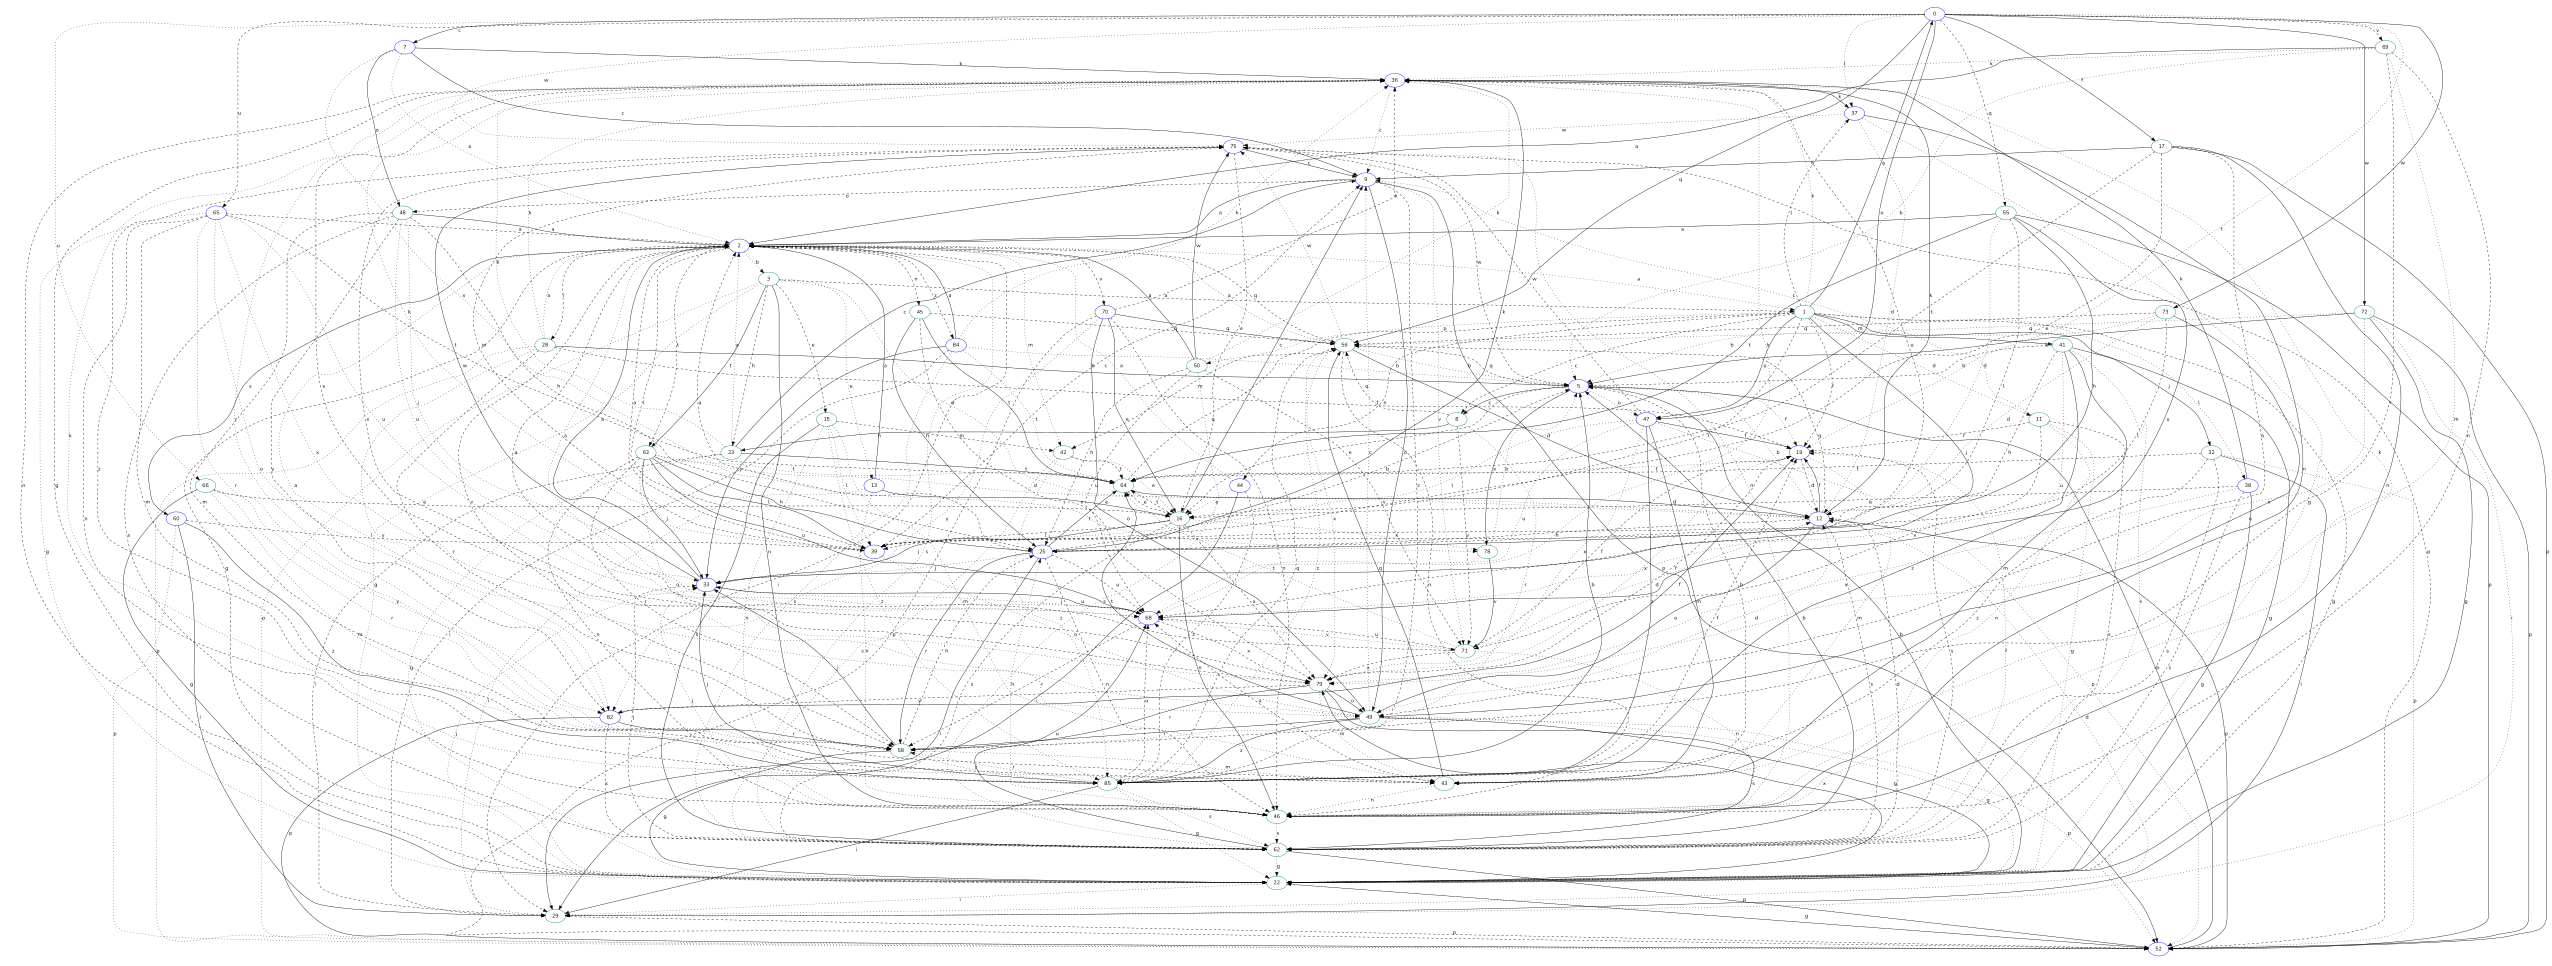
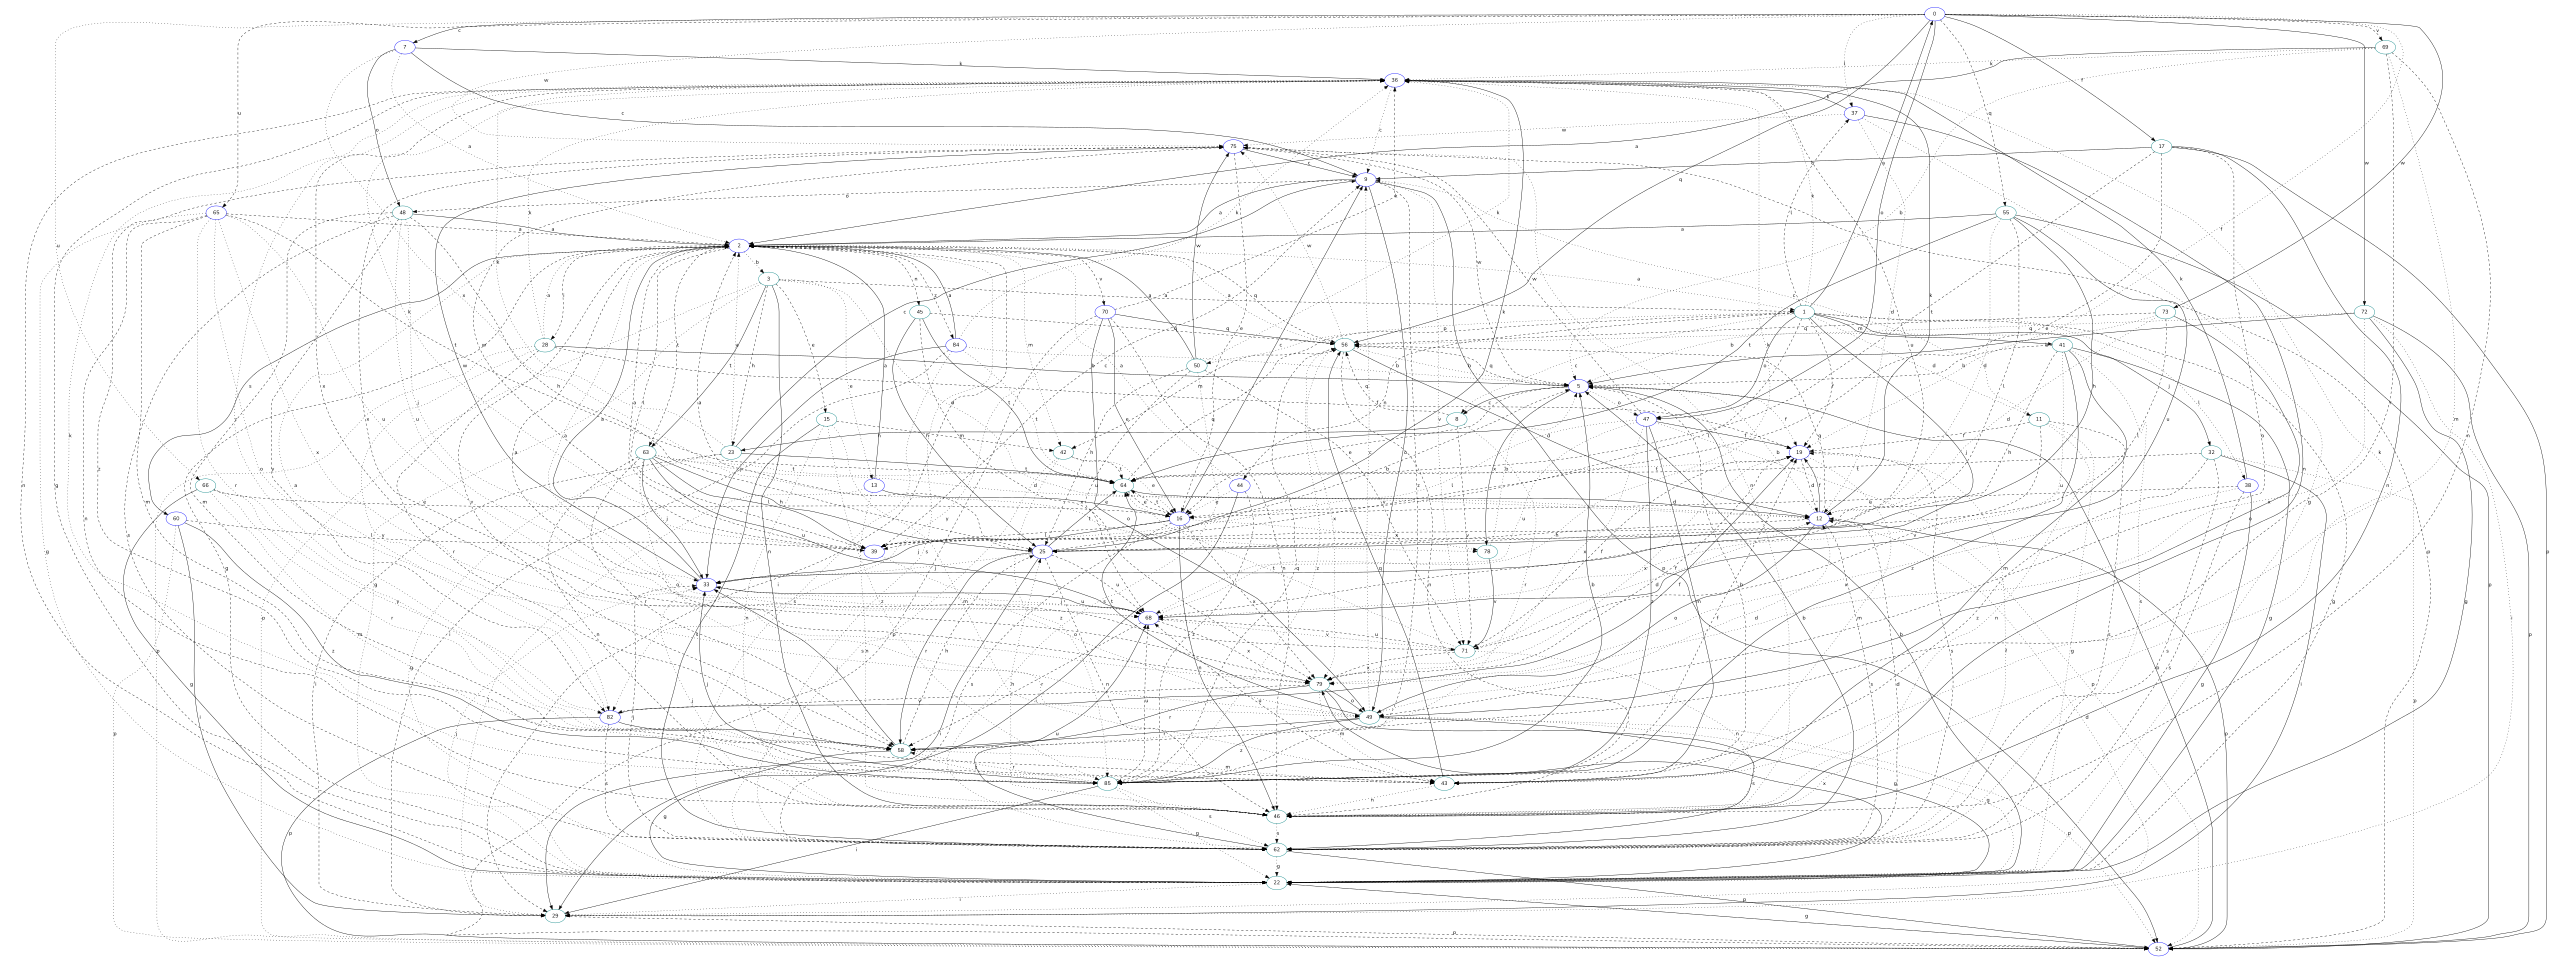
(1627, 82) -> (1629, 85)
(1624, 346) -> (1624, 346)
(844, 486) -> none
(1179, 519) -> (1179, 519)
